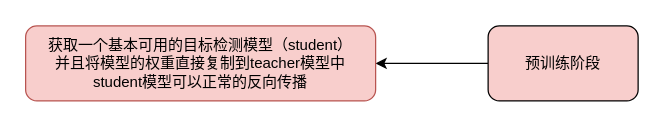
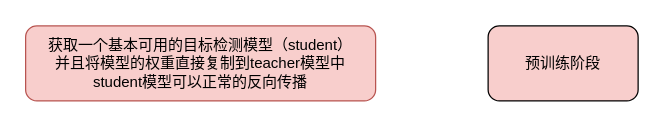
(436, 63) -> none
